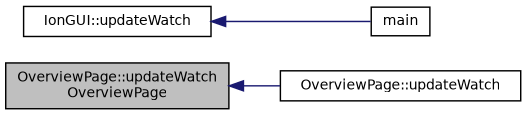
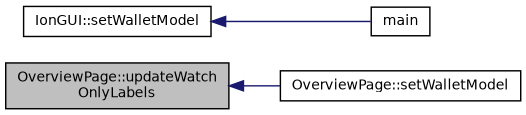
(117, 21) -> (117, 21)
(117, 86) -> (117, 86)
(401, 86) -> (401, 86)
